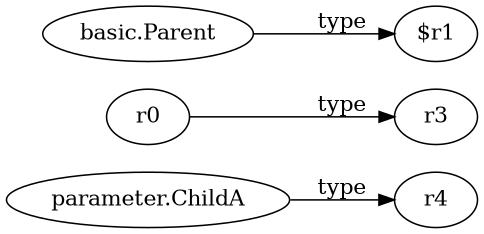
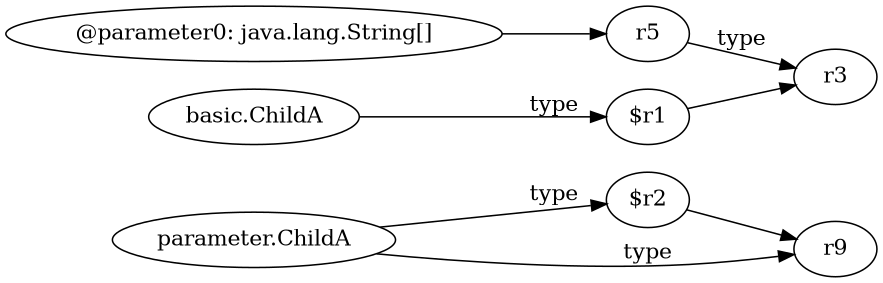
(148, 34) -> (254, 117)
none -> (254, 34)
none -> (734, 99)
(148, 117) -> (648, 34)
(436, 200) -> (835, 249)
none -> (648, 200)
